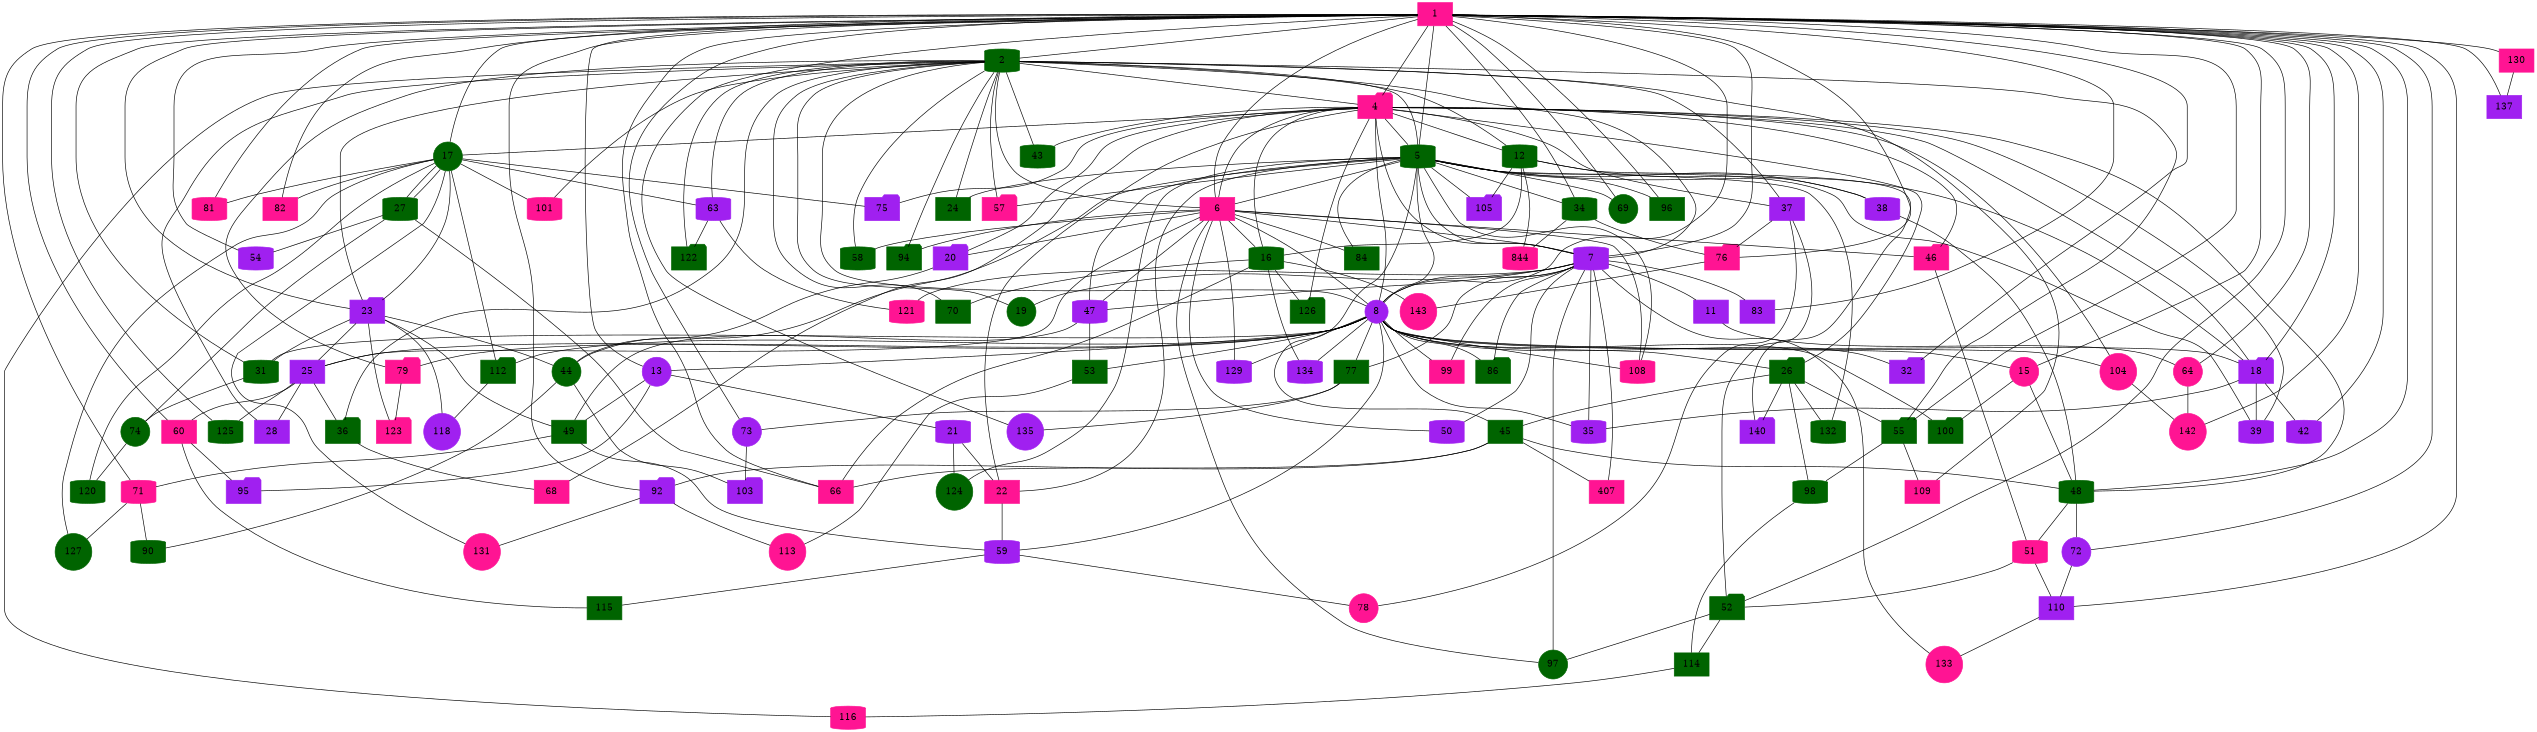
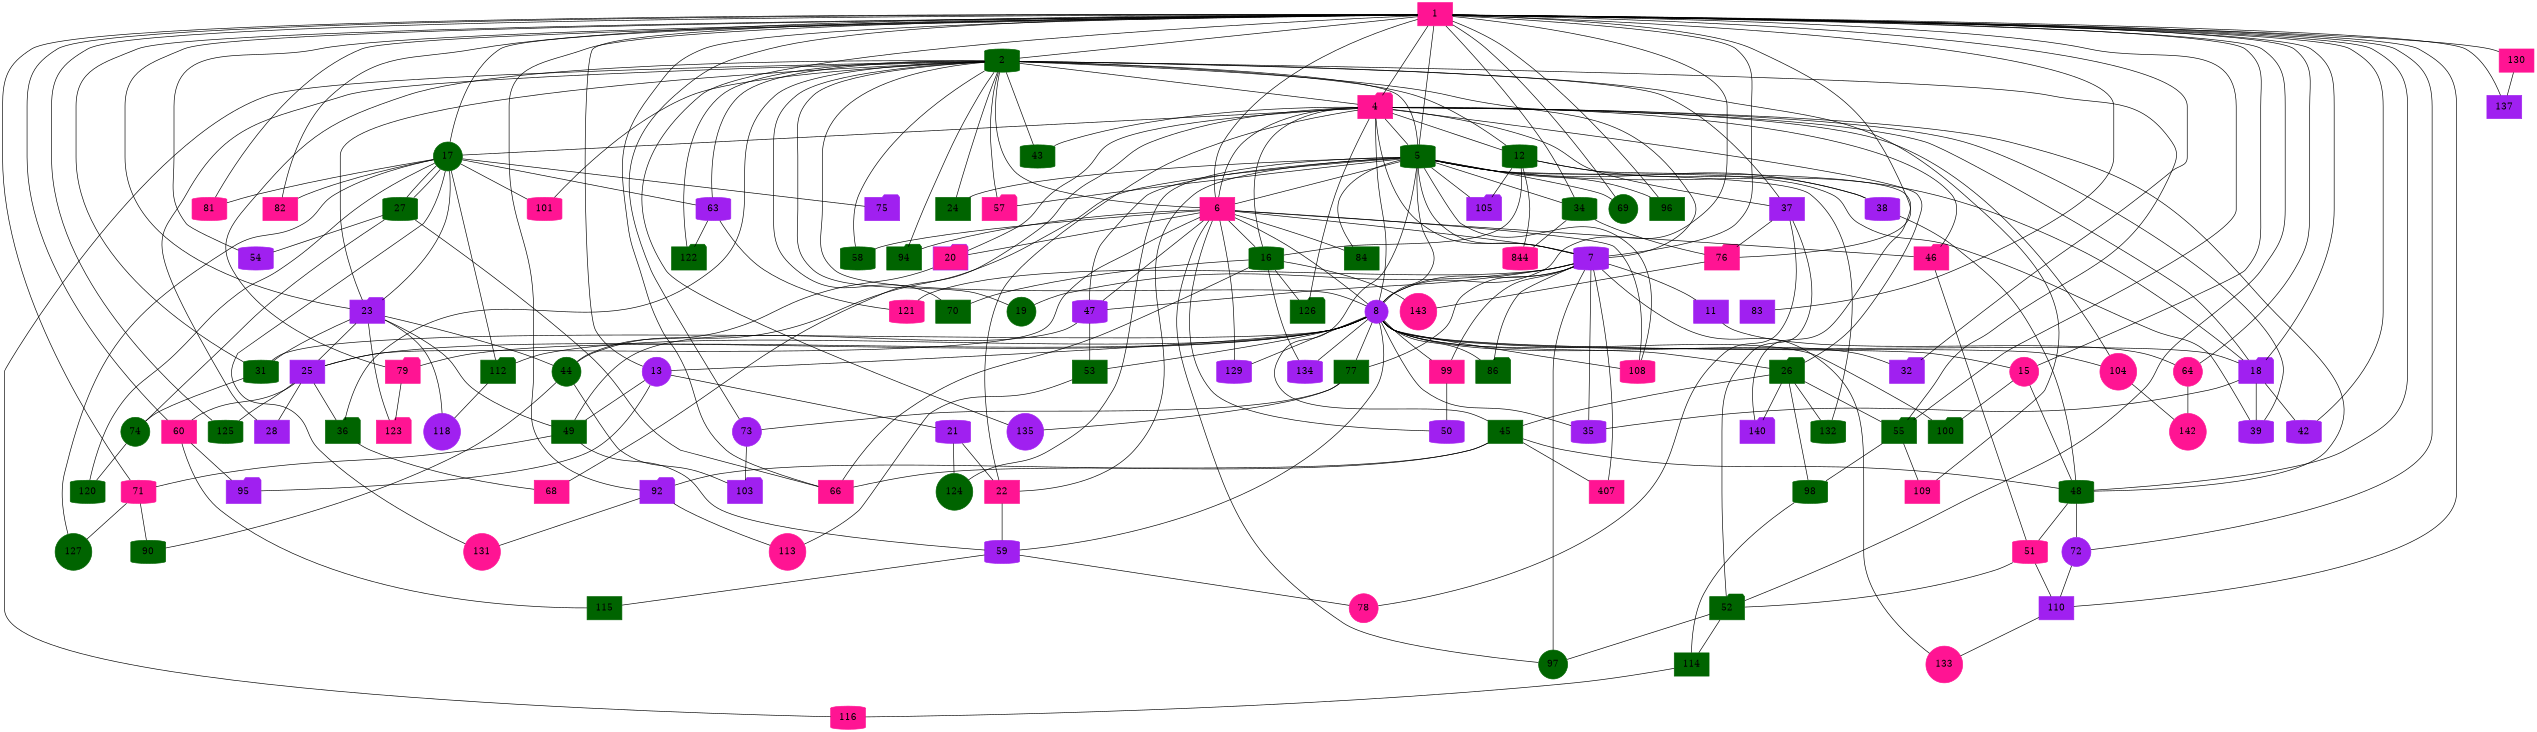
(2350, 67) -> none
(1108, 135) -> none
(951, 258) -> (951, 258)
(1679, 274) -> none
(1529, 363) -> (1447, 398)
